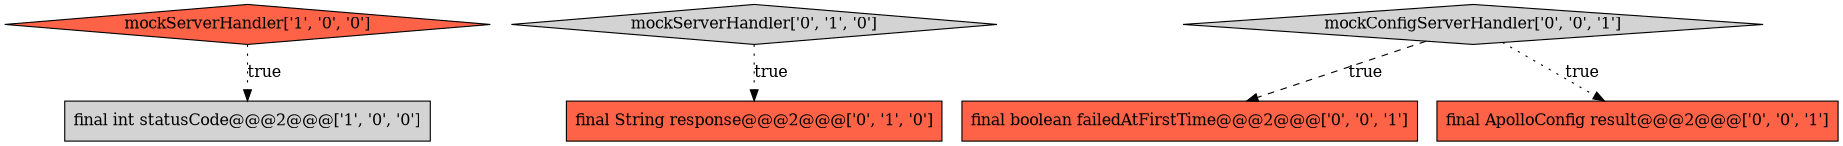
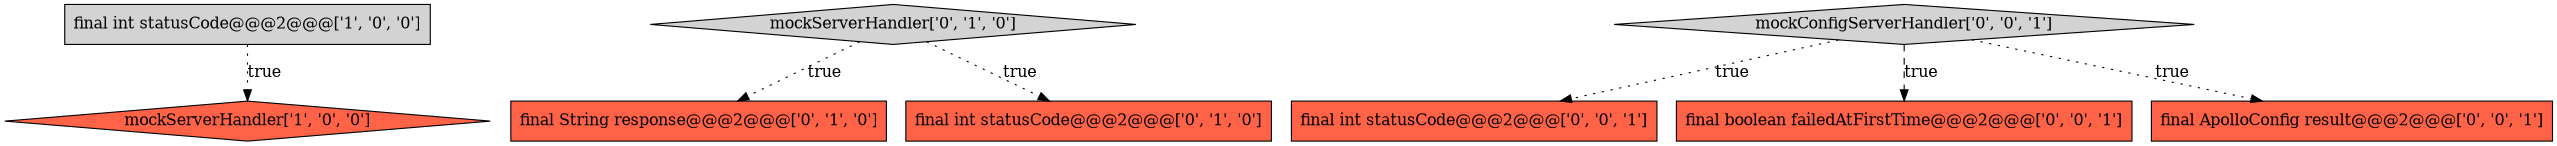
(248, 67) -> (248, 67)
none -> (1089, 121)
none -> (1474, 121)
